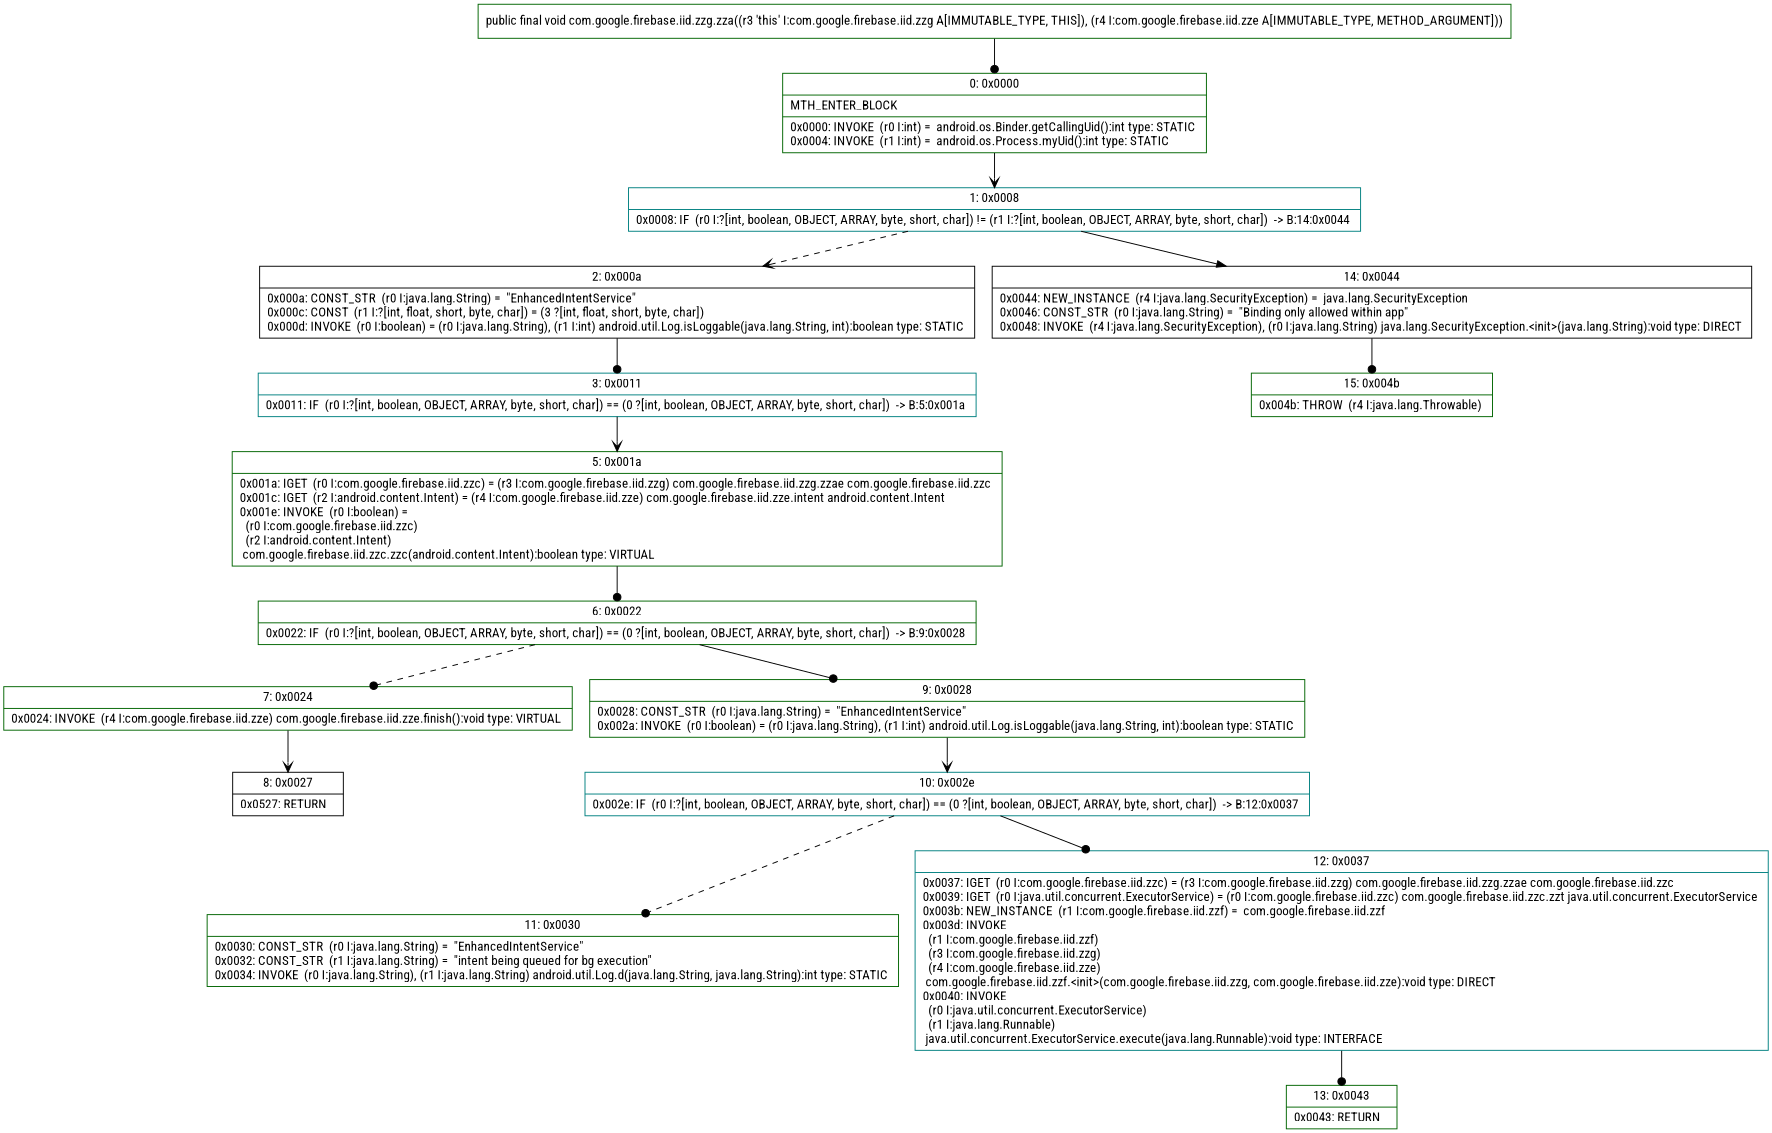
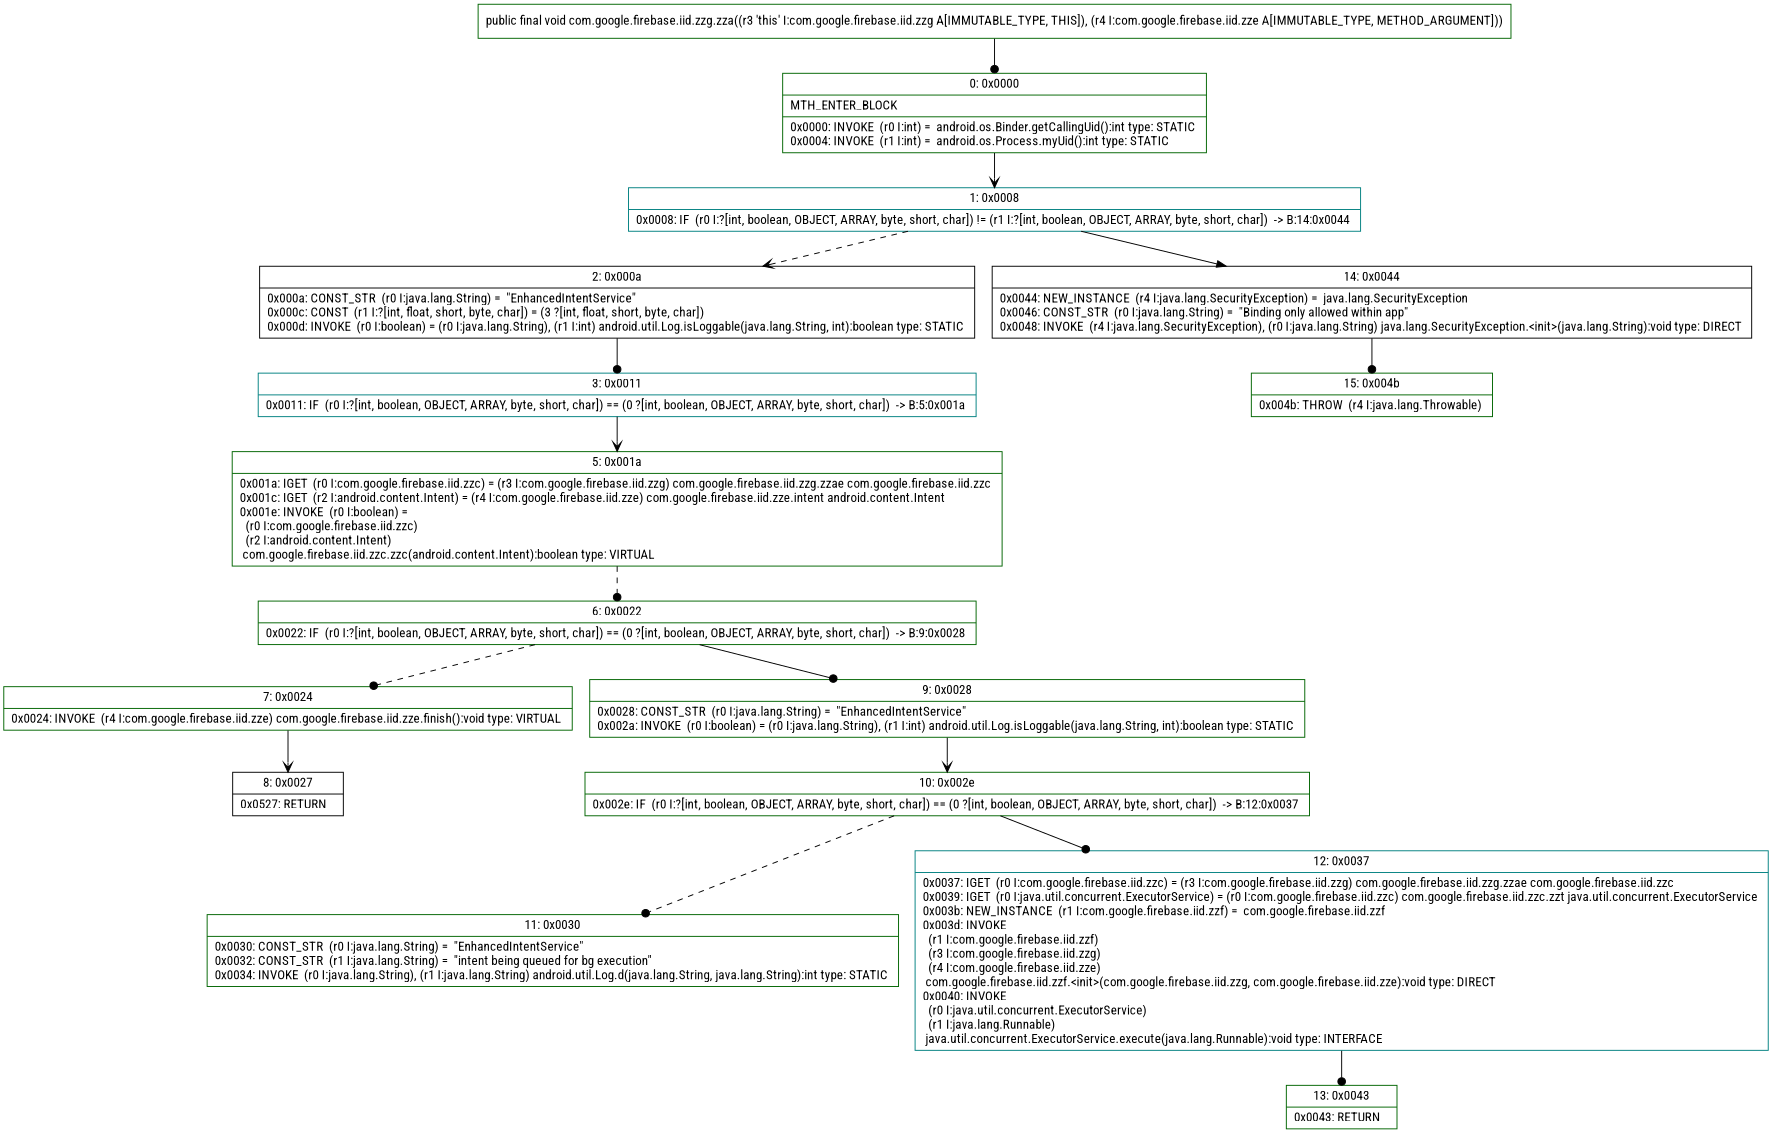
(617, 580) -> (617, 580)
(947, 794) -> (947, 794)
